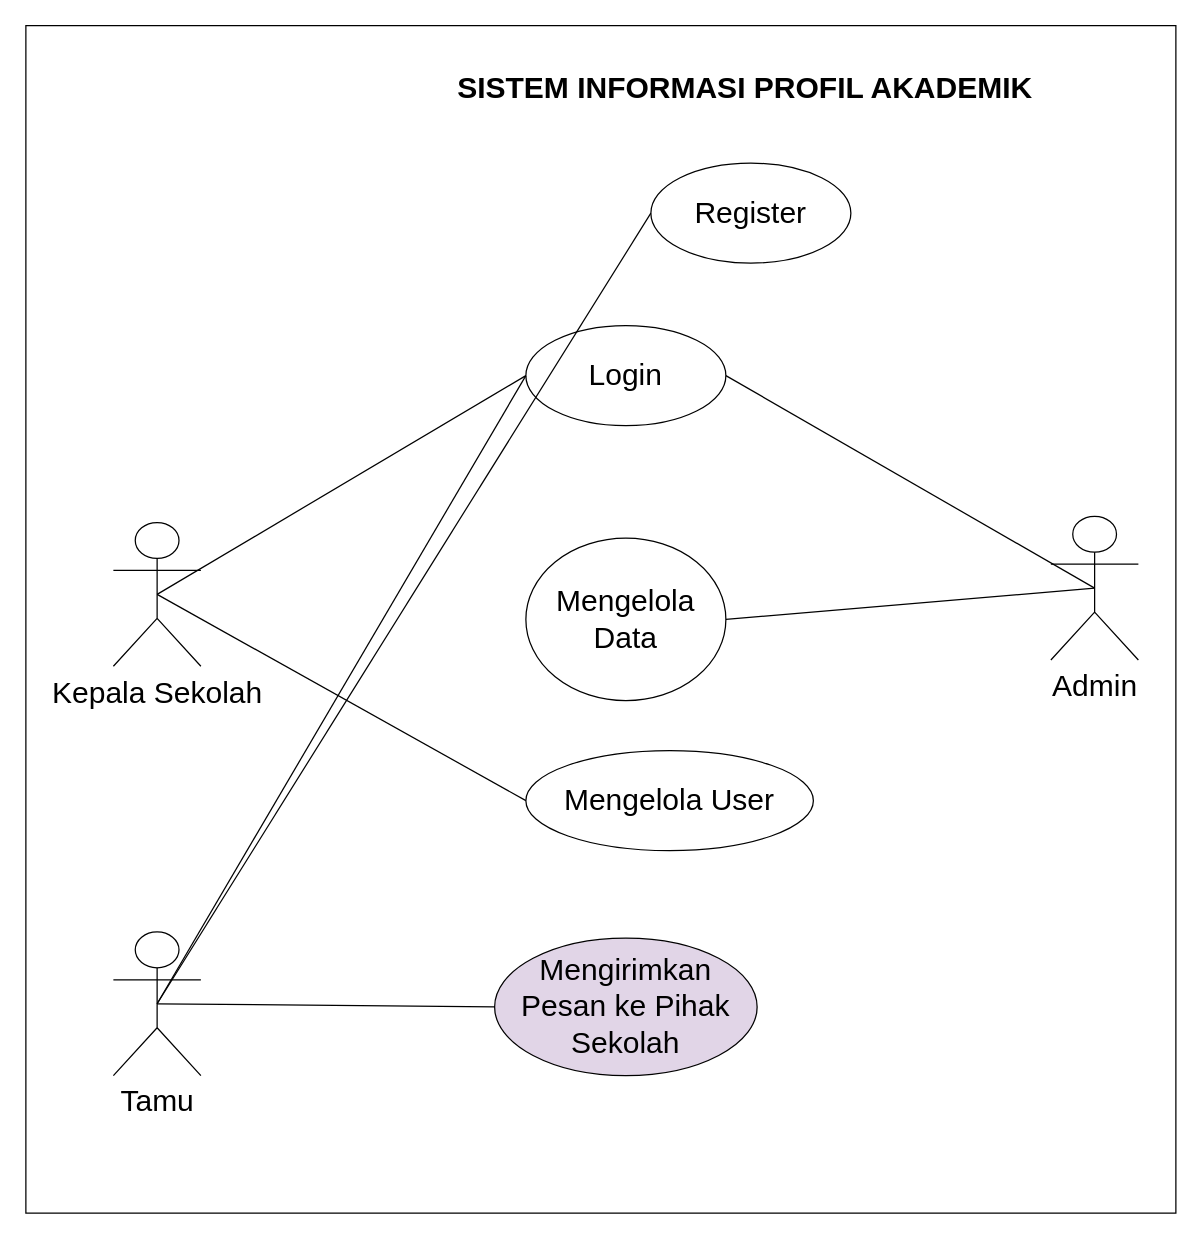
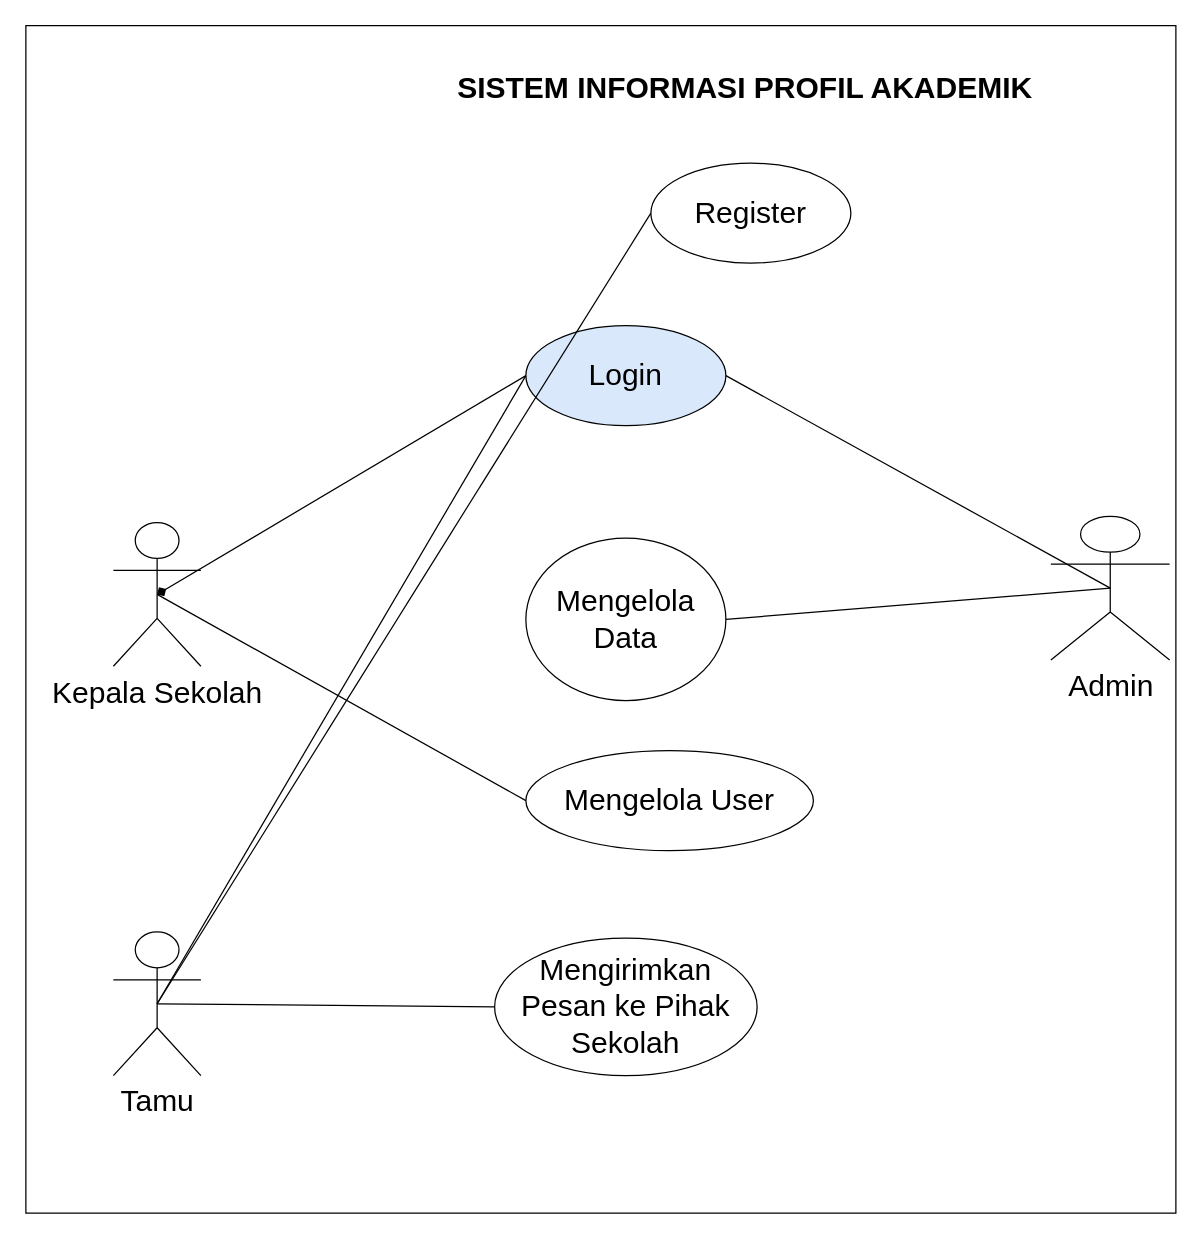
(626, 376) -> (626, 376)
(1094, 588) -> (1110, 588)
(163, 591) -> (166, 589)
(626, 1007) -> (626, 1007)
